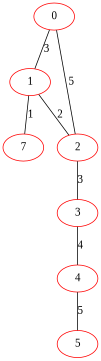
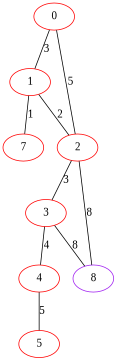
none -> (93, 279)
